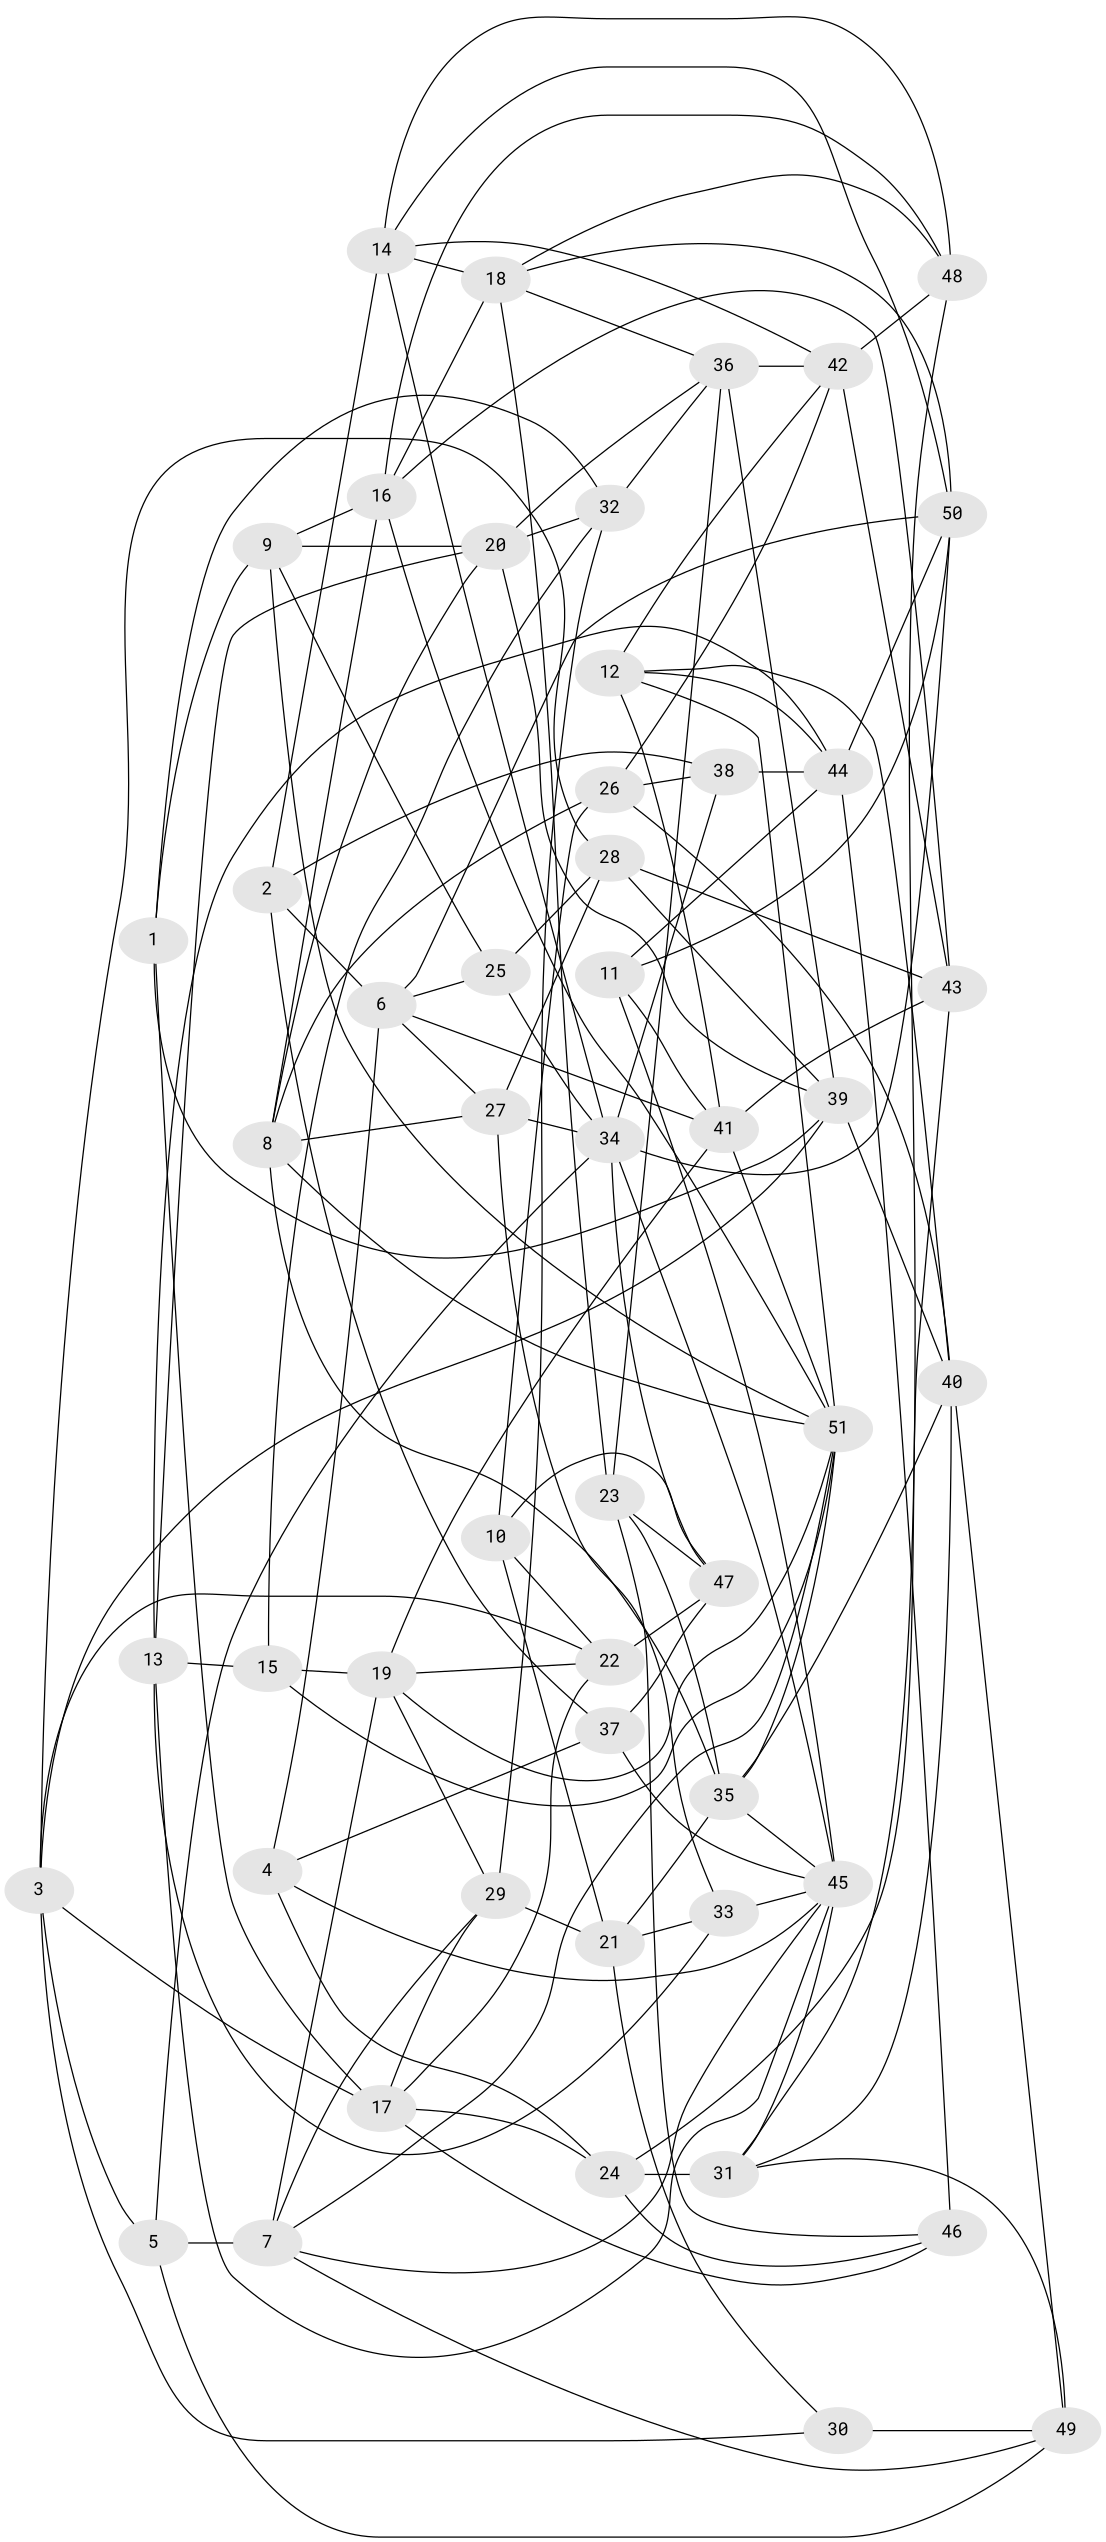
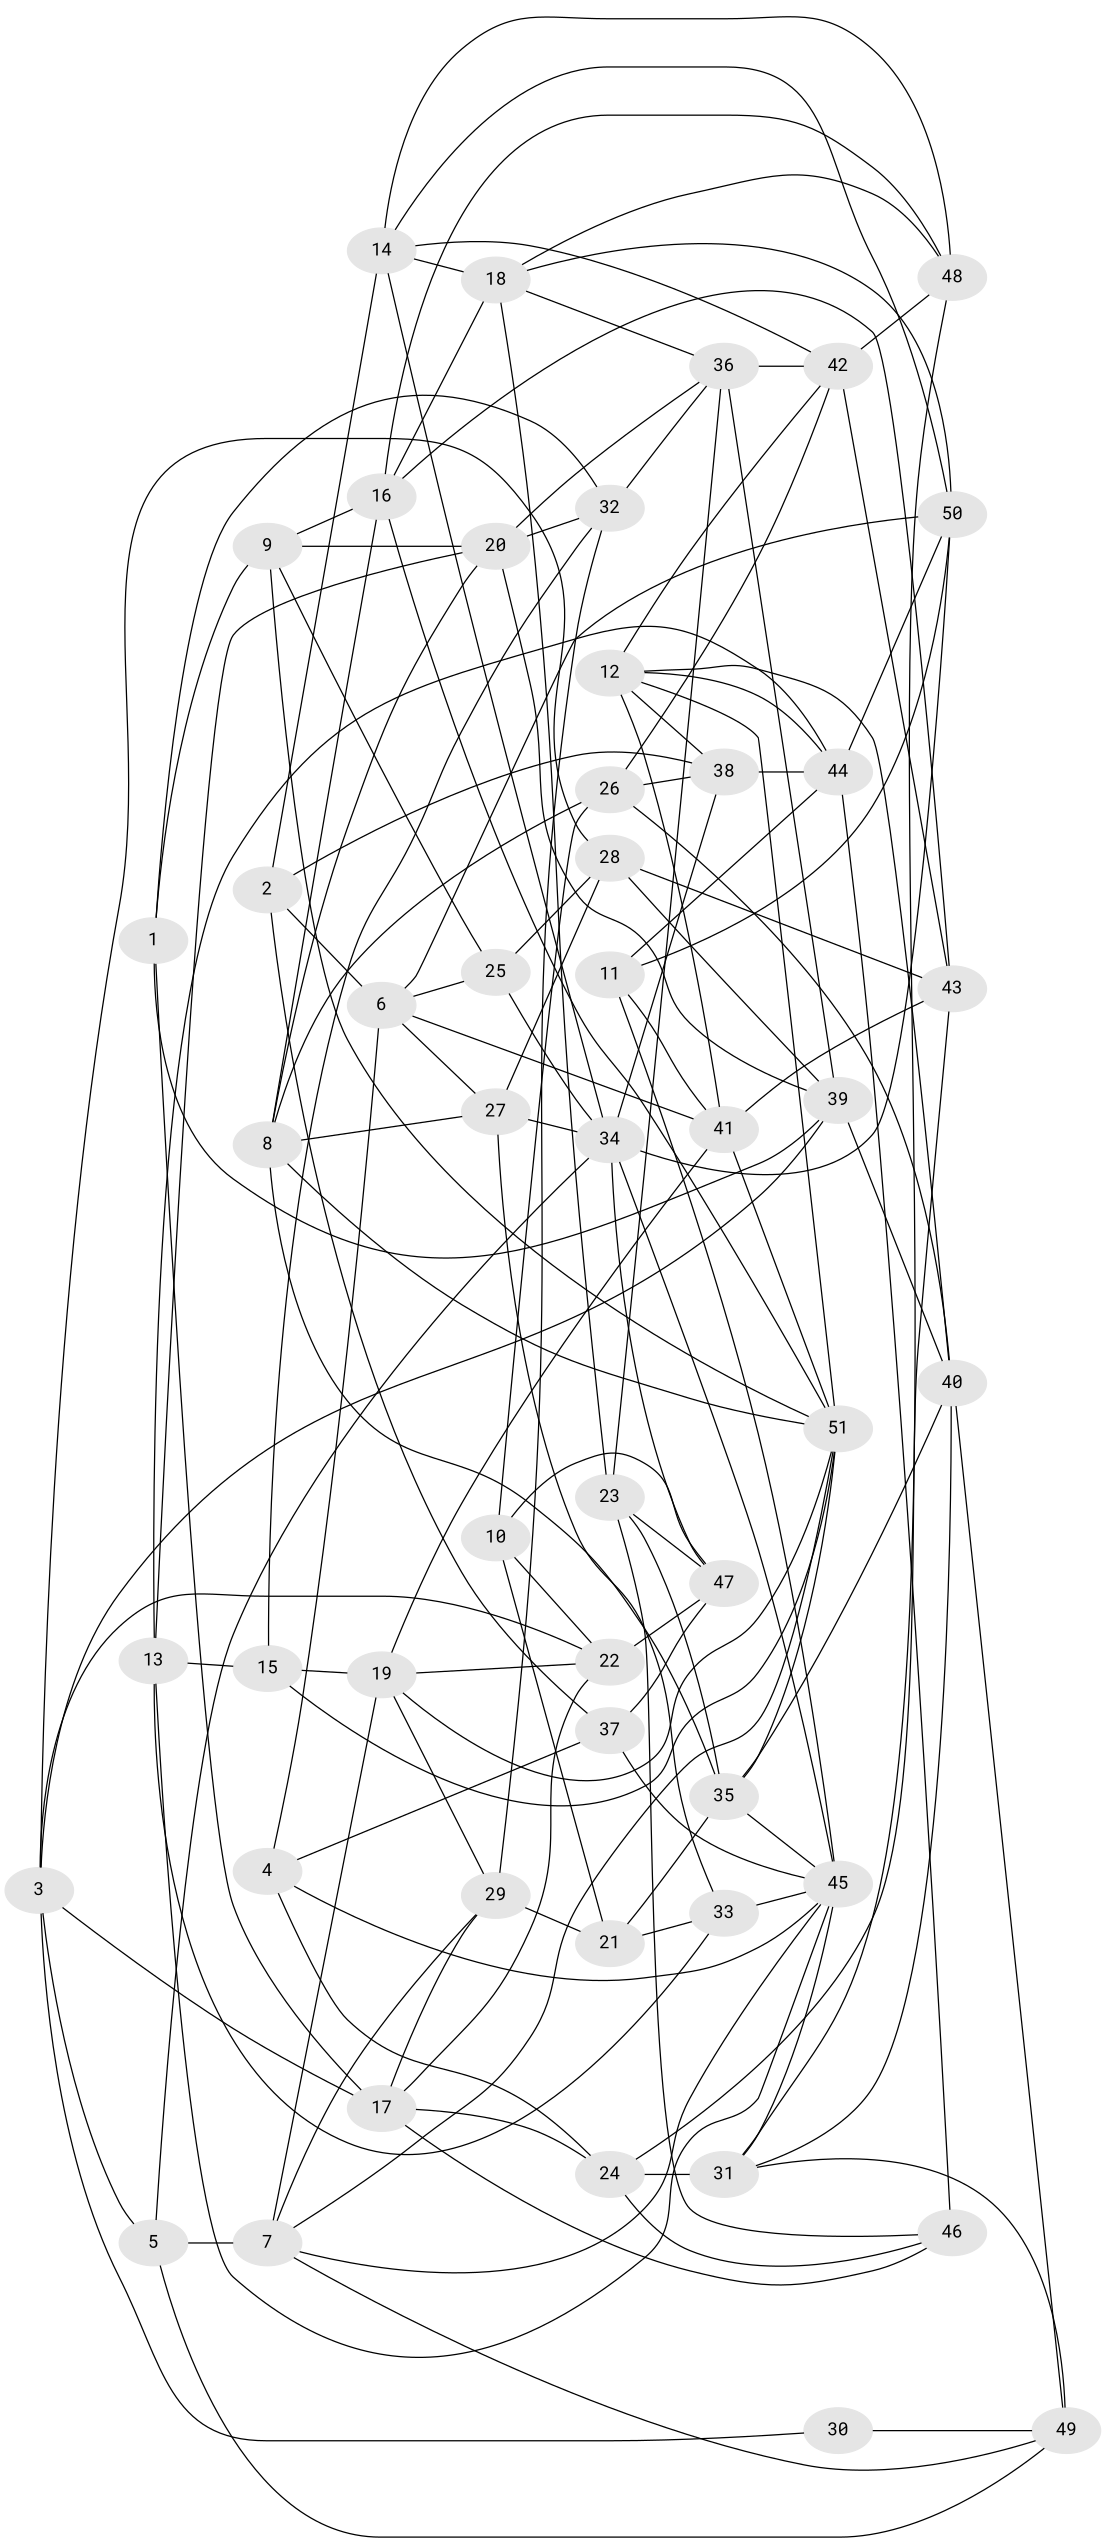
none -> (667, 723)
(677, 2221) -> none
